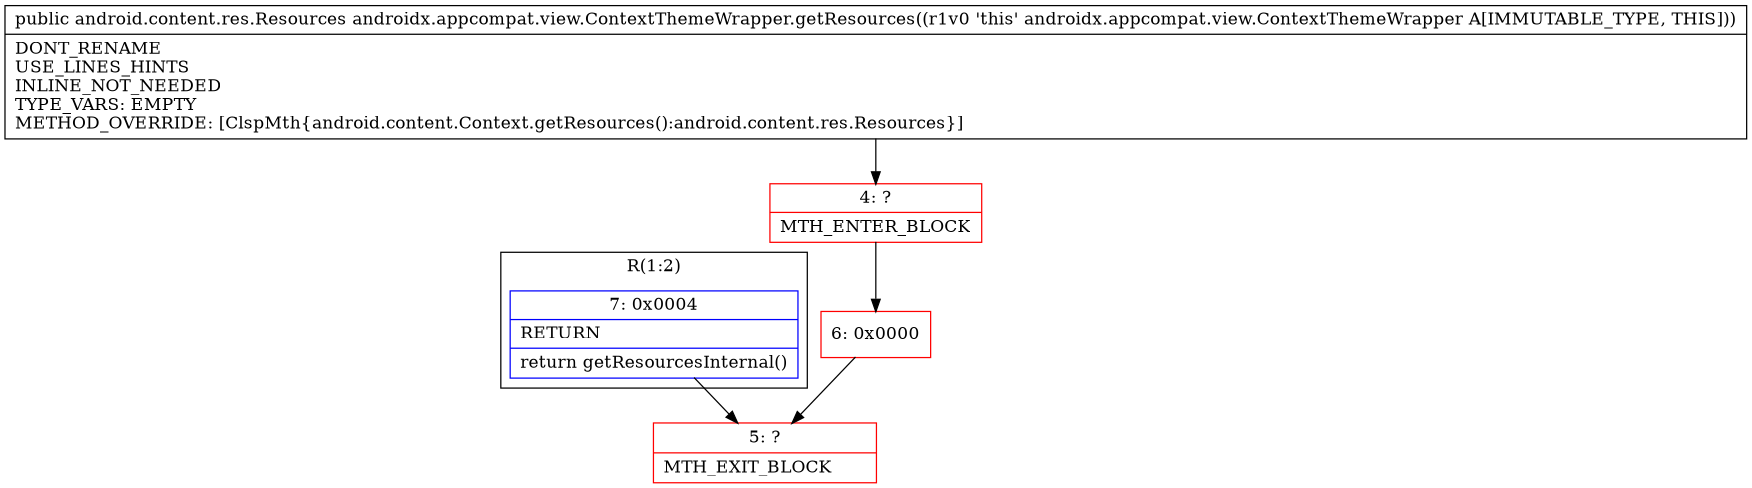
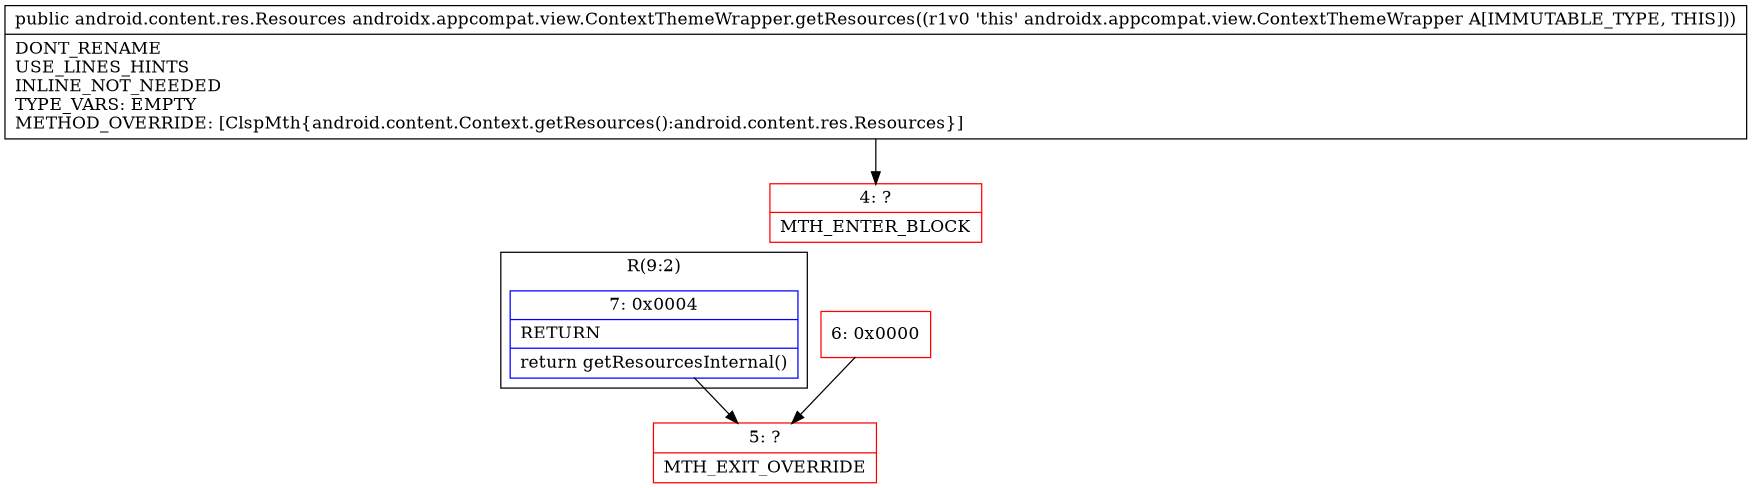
(654, 267) -> (654, 267)
(876, 270) -> none
(748, 467) -> (765, 467)
